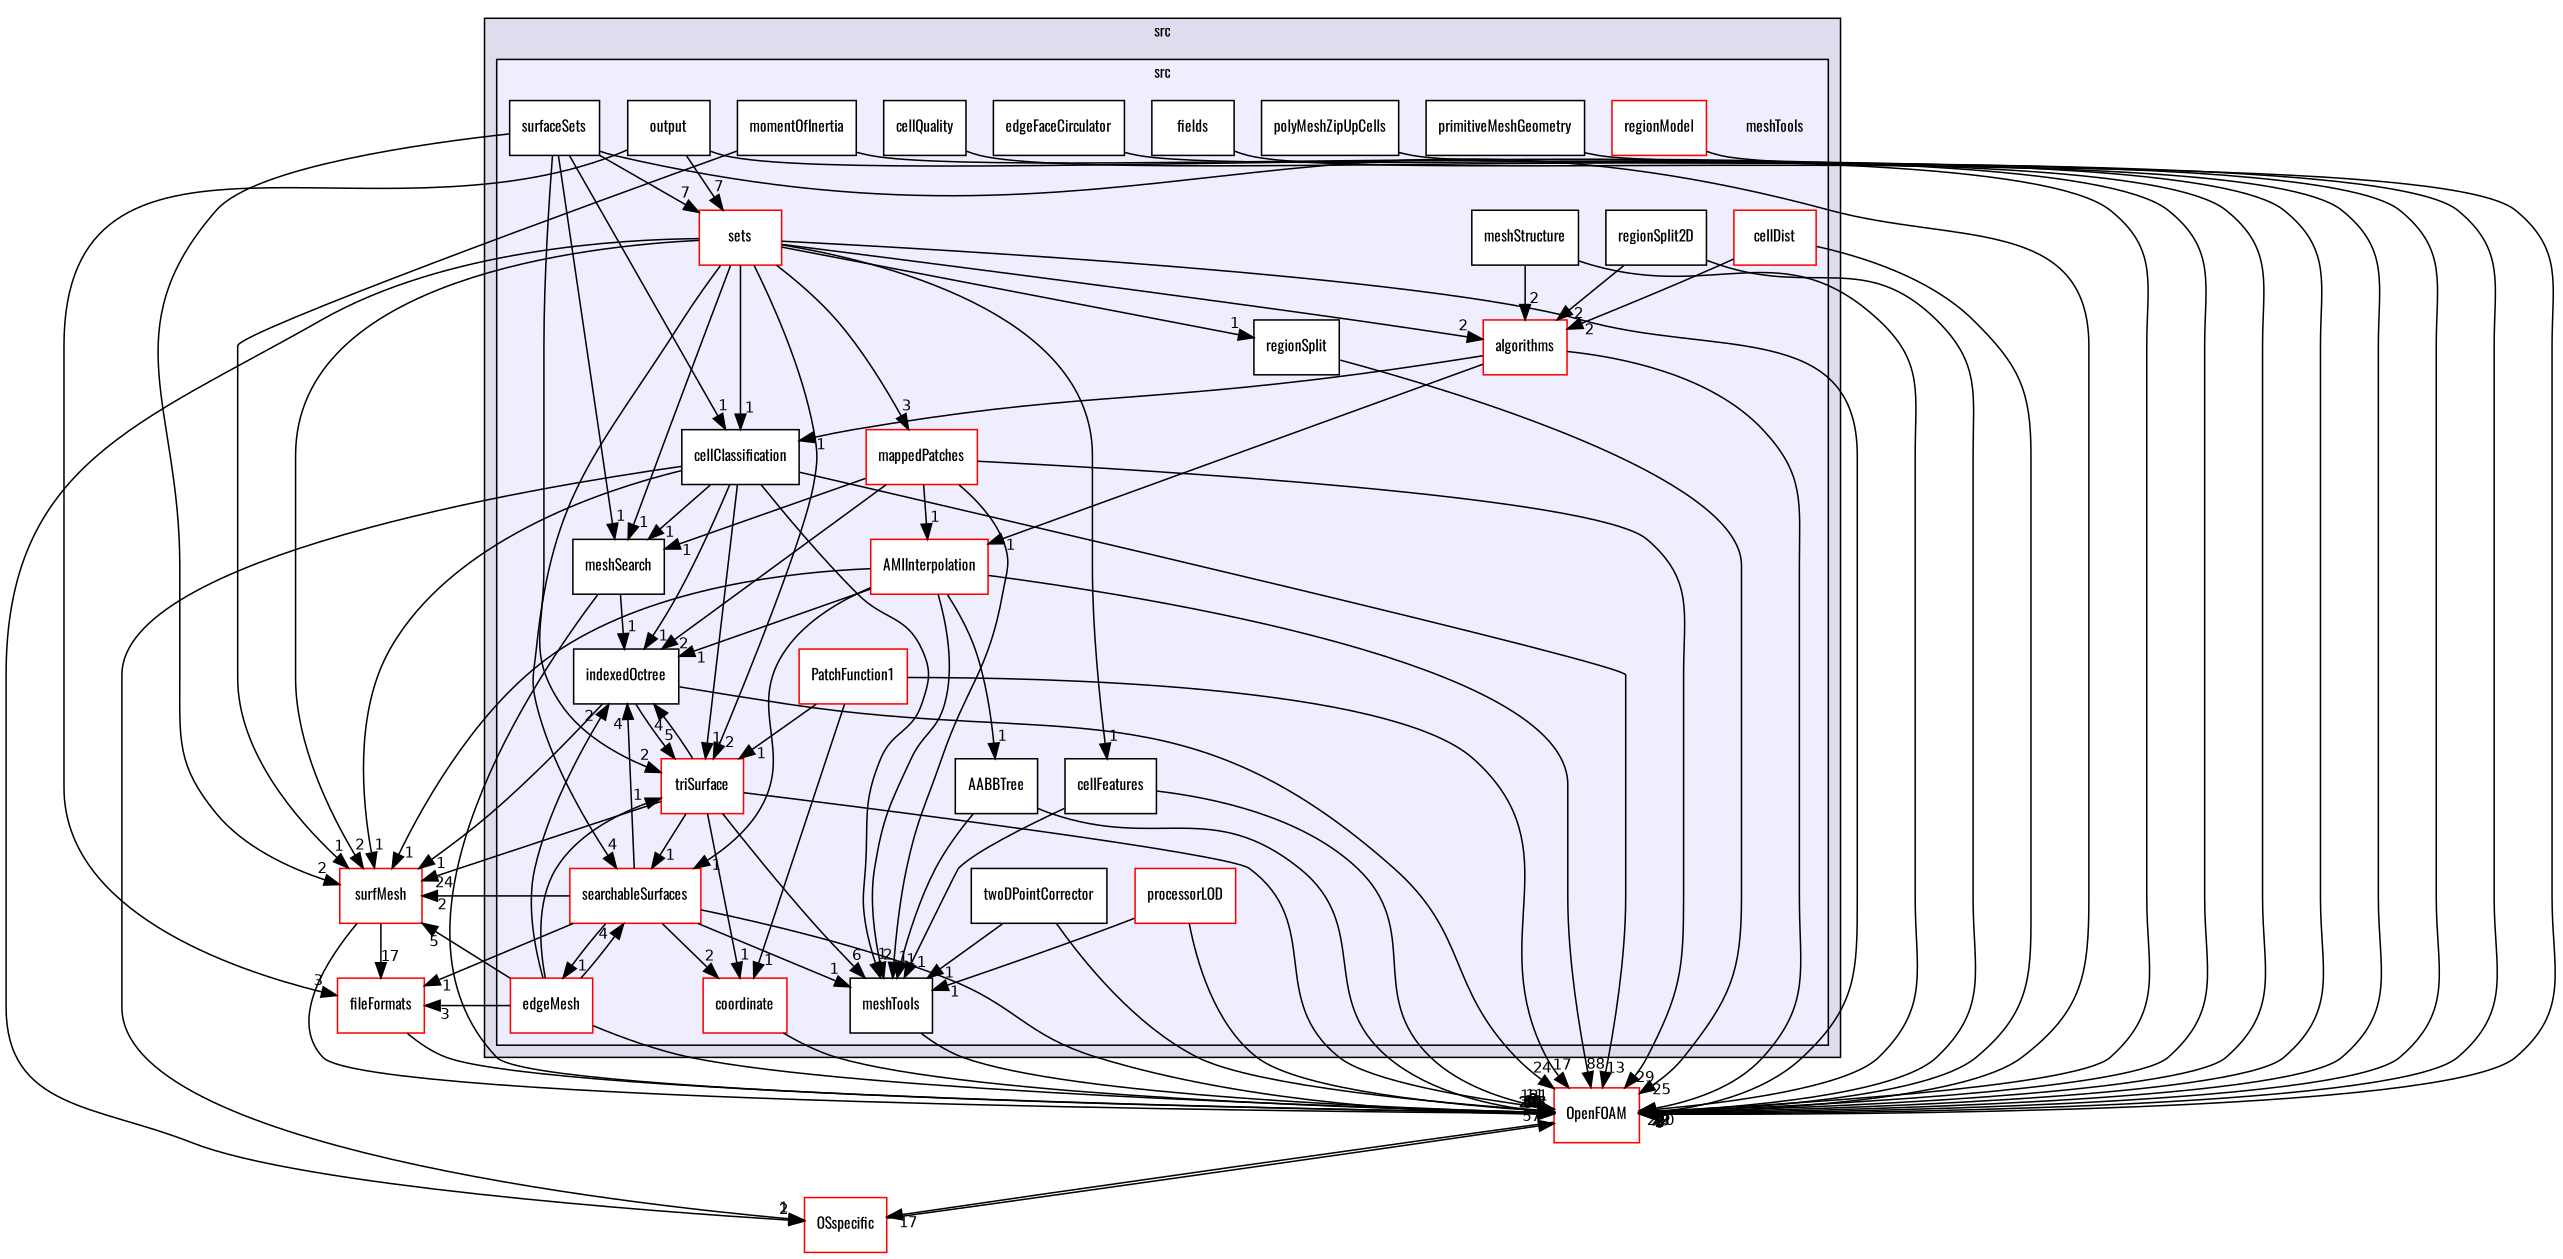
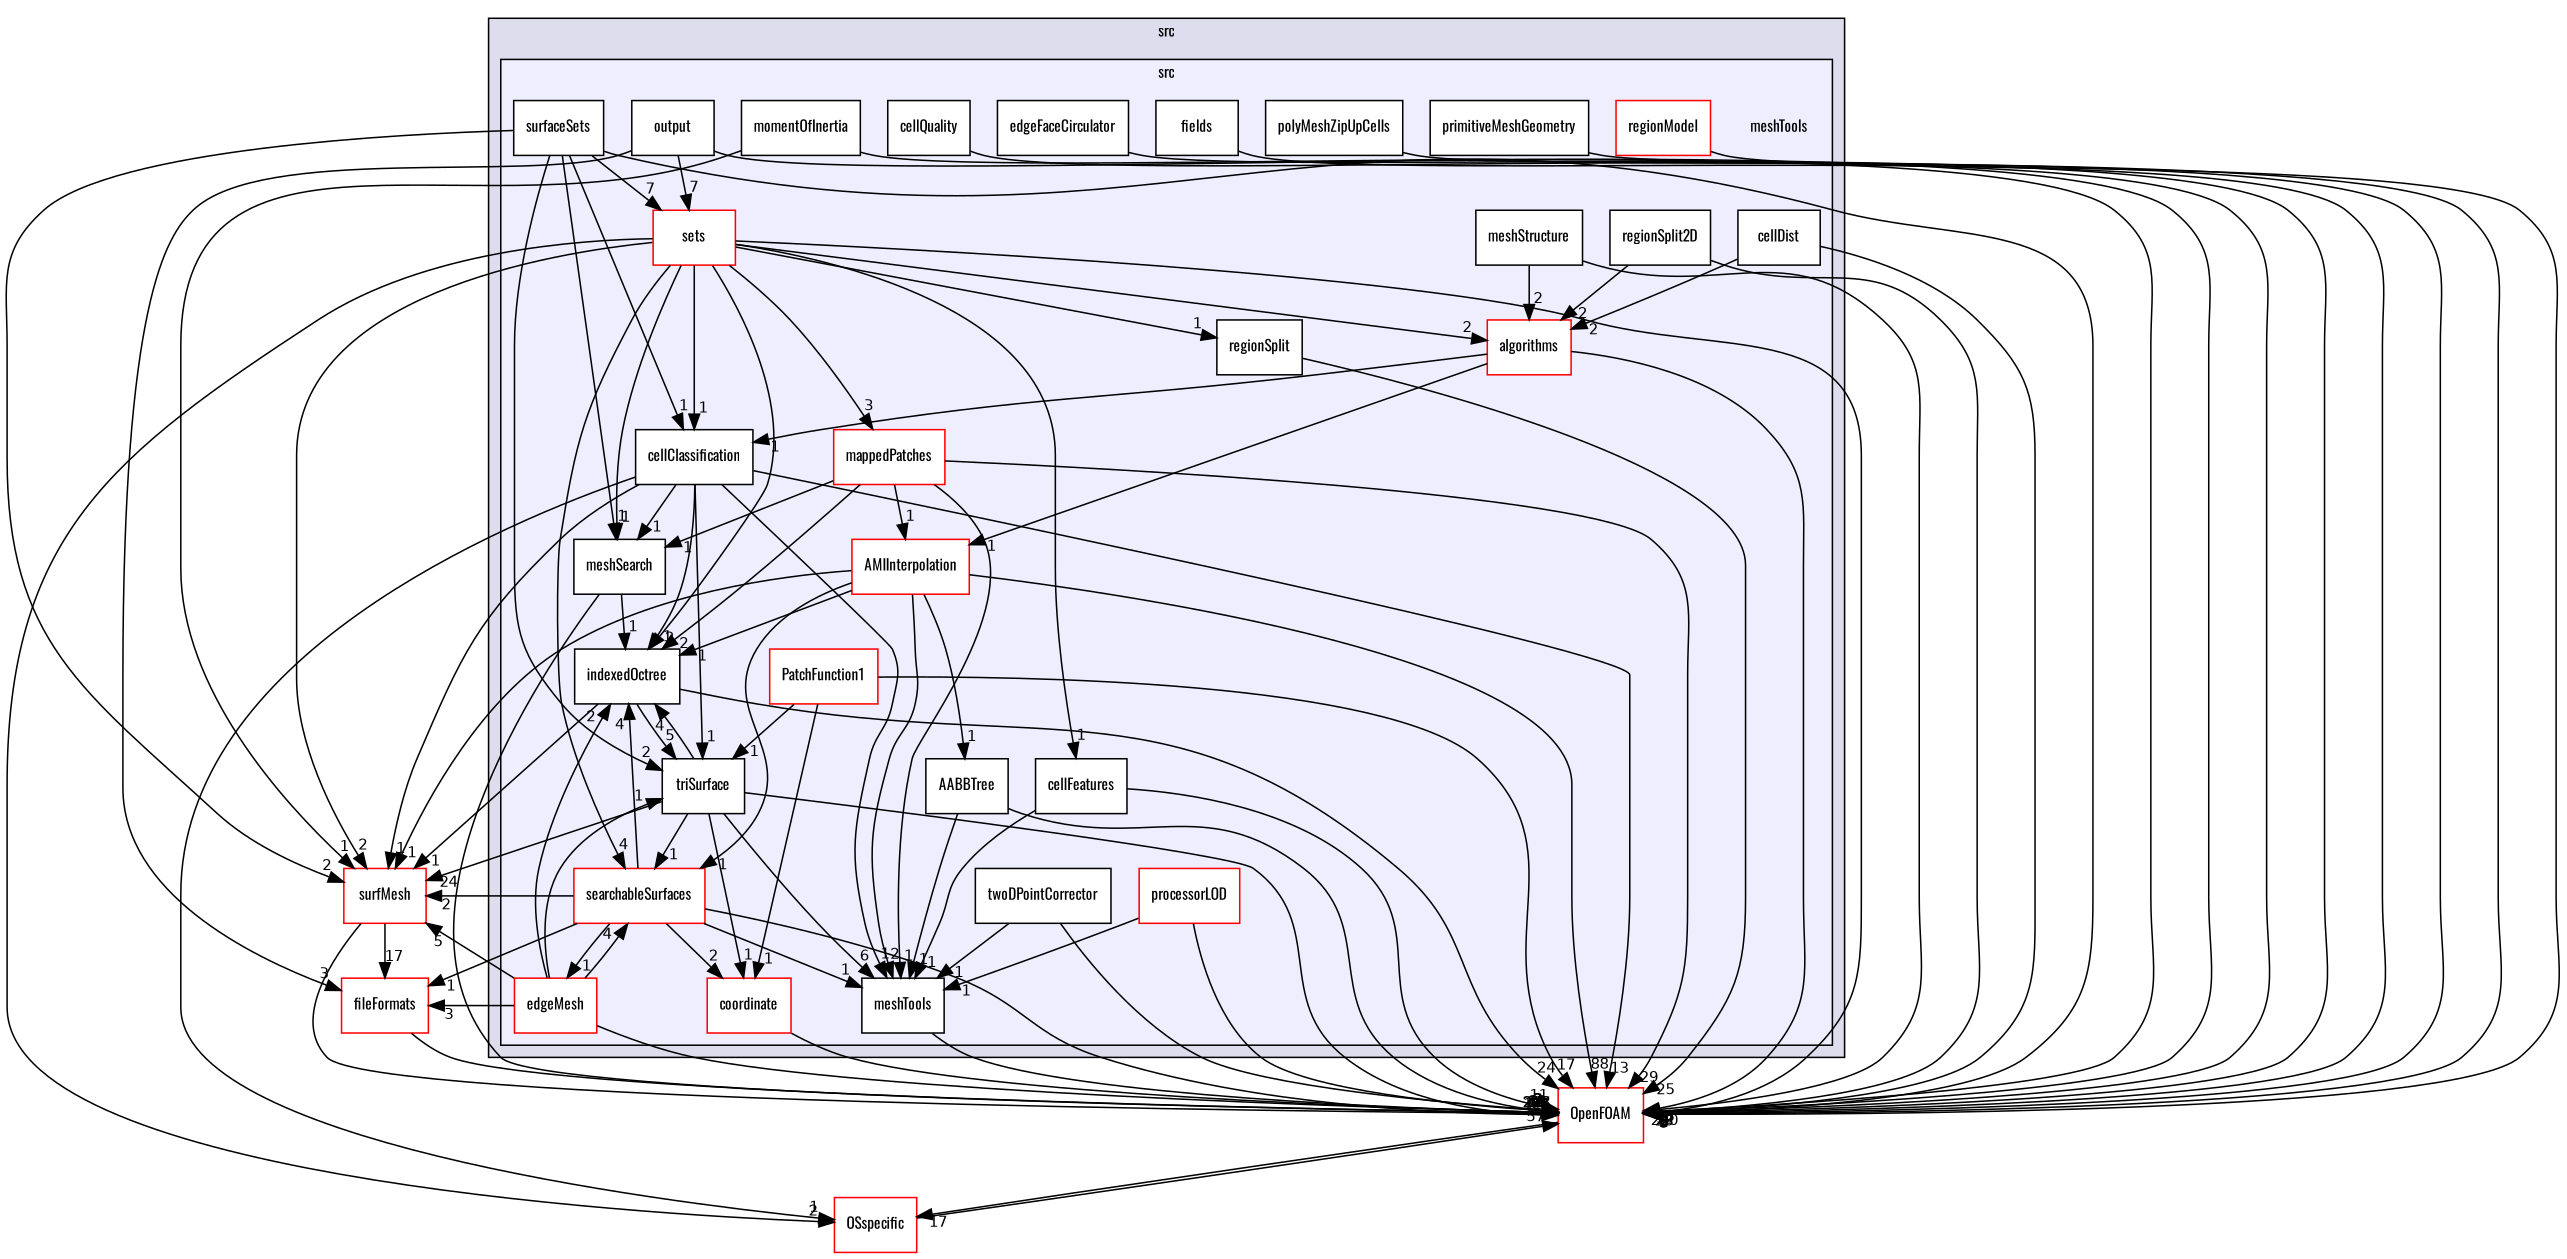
(1775, 238) -> (1779, 238)
(805, 519) -> (772, 462)
(702, 786) -> (703, 786)
